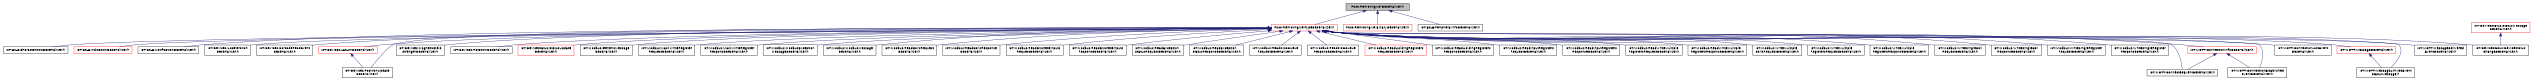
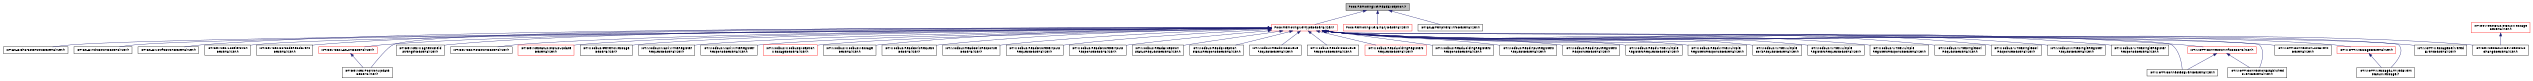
(1378, 7) -> (1378, 7)
(103, 50) -> (103, 50)
(790, 50) -> (790, 50)
